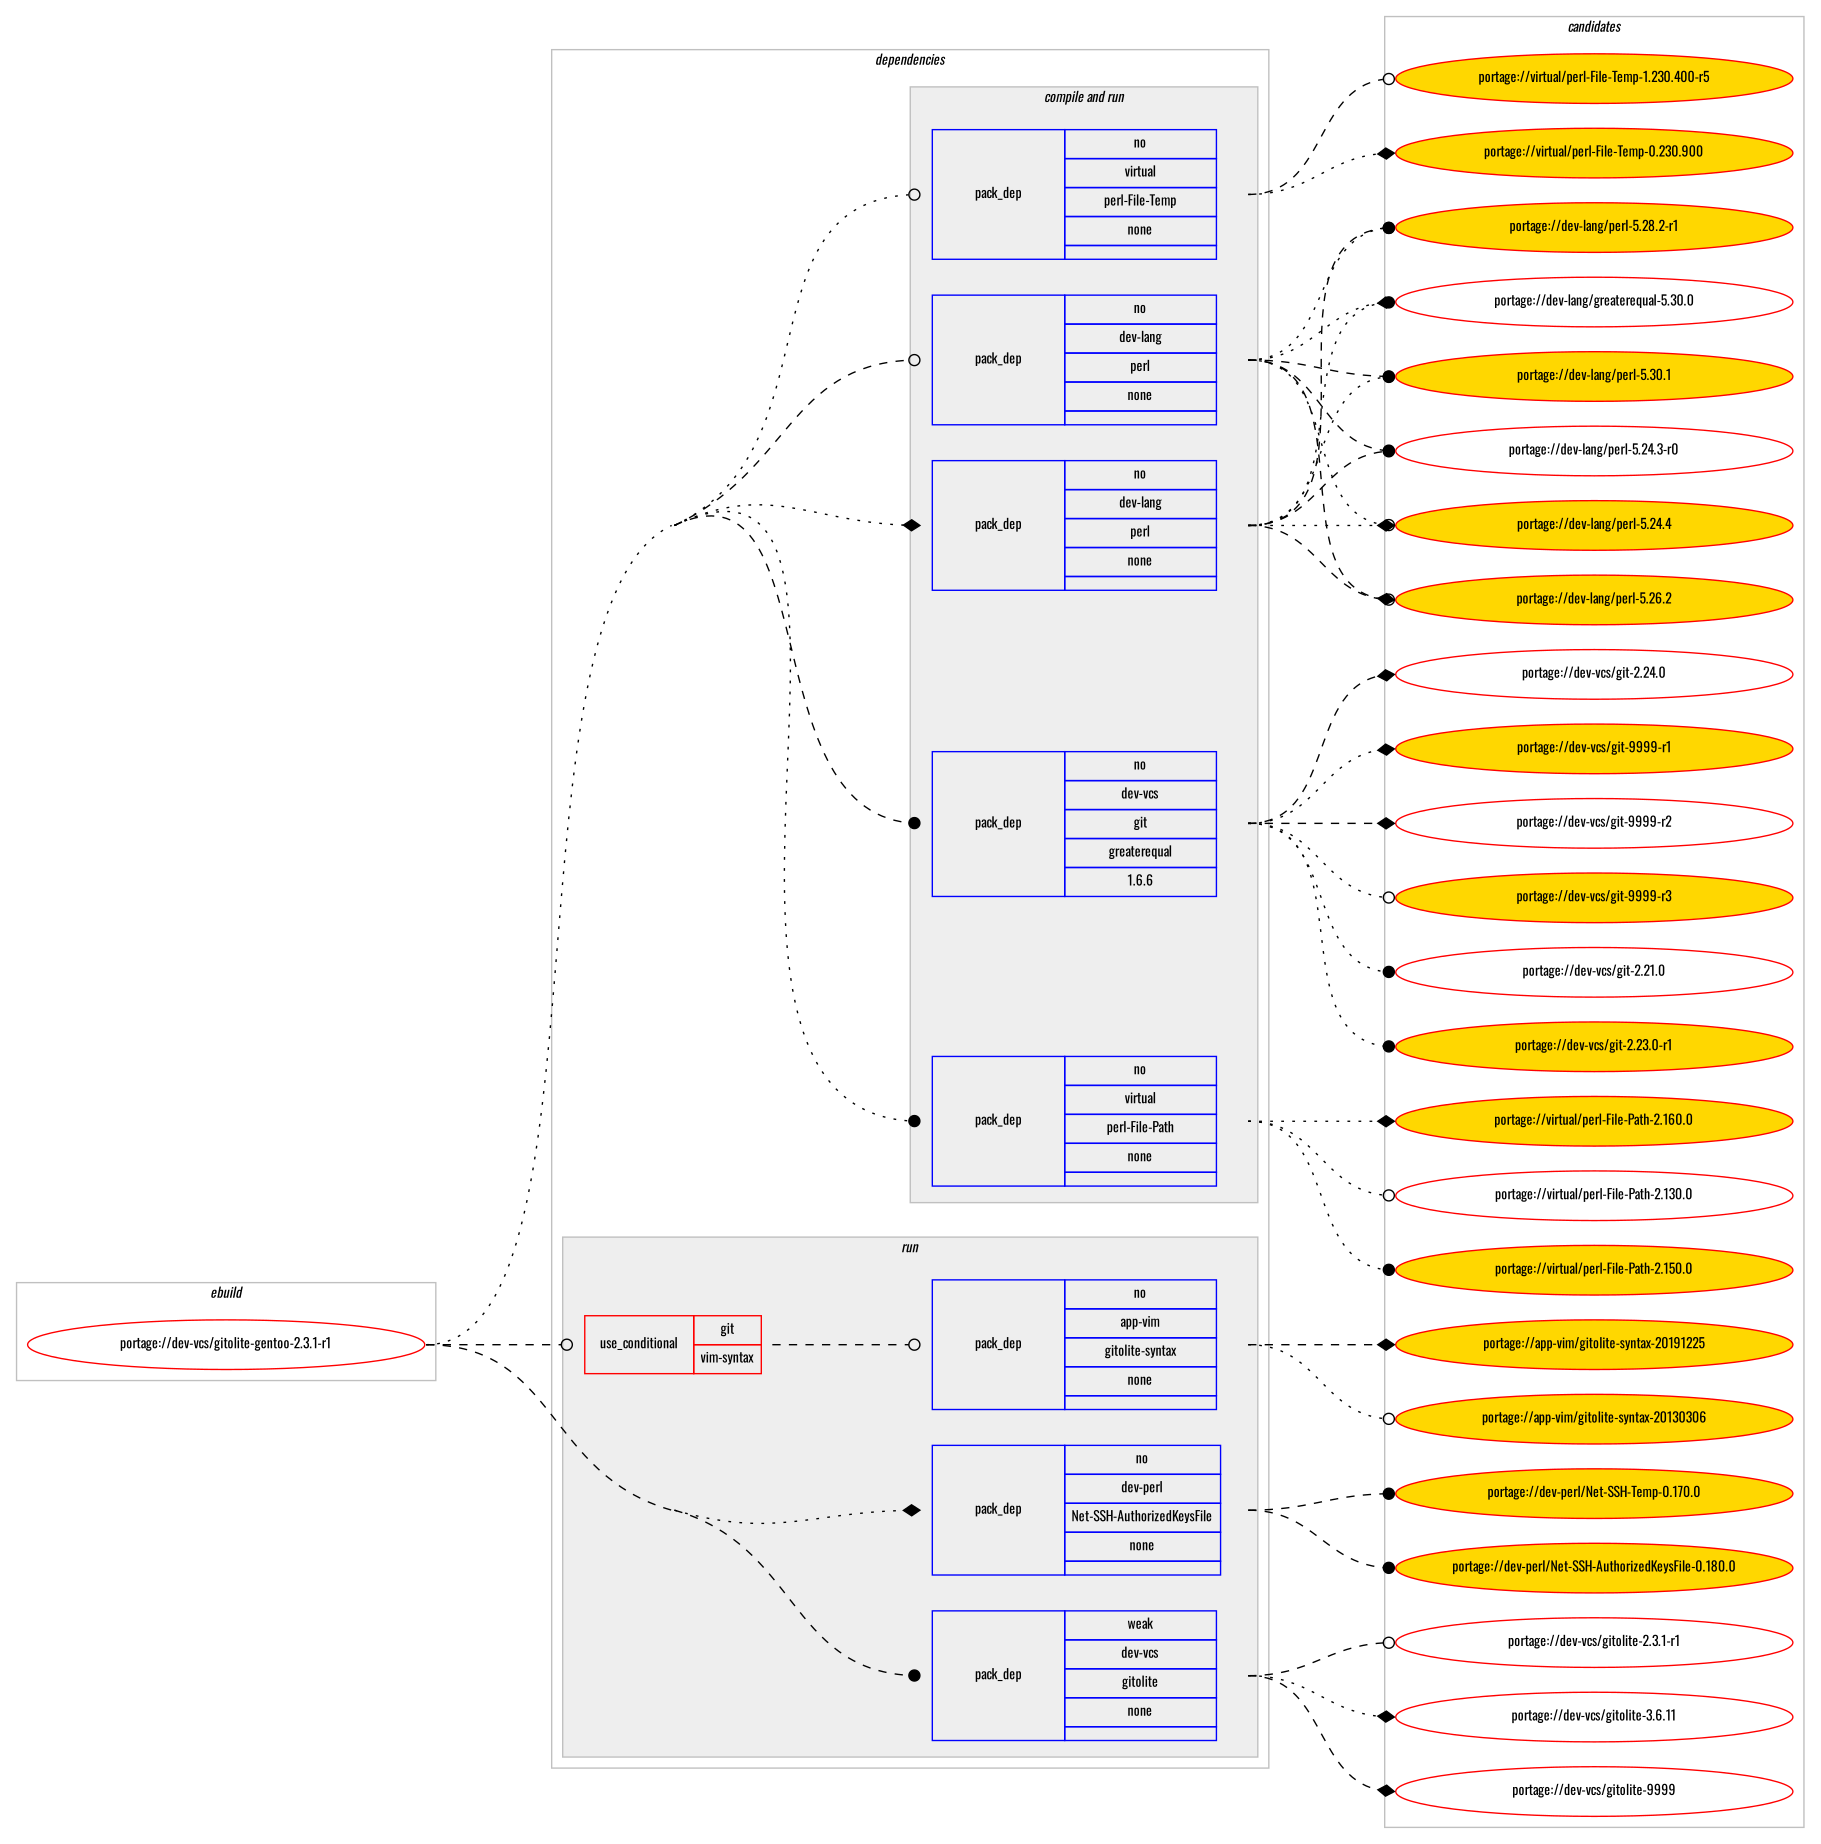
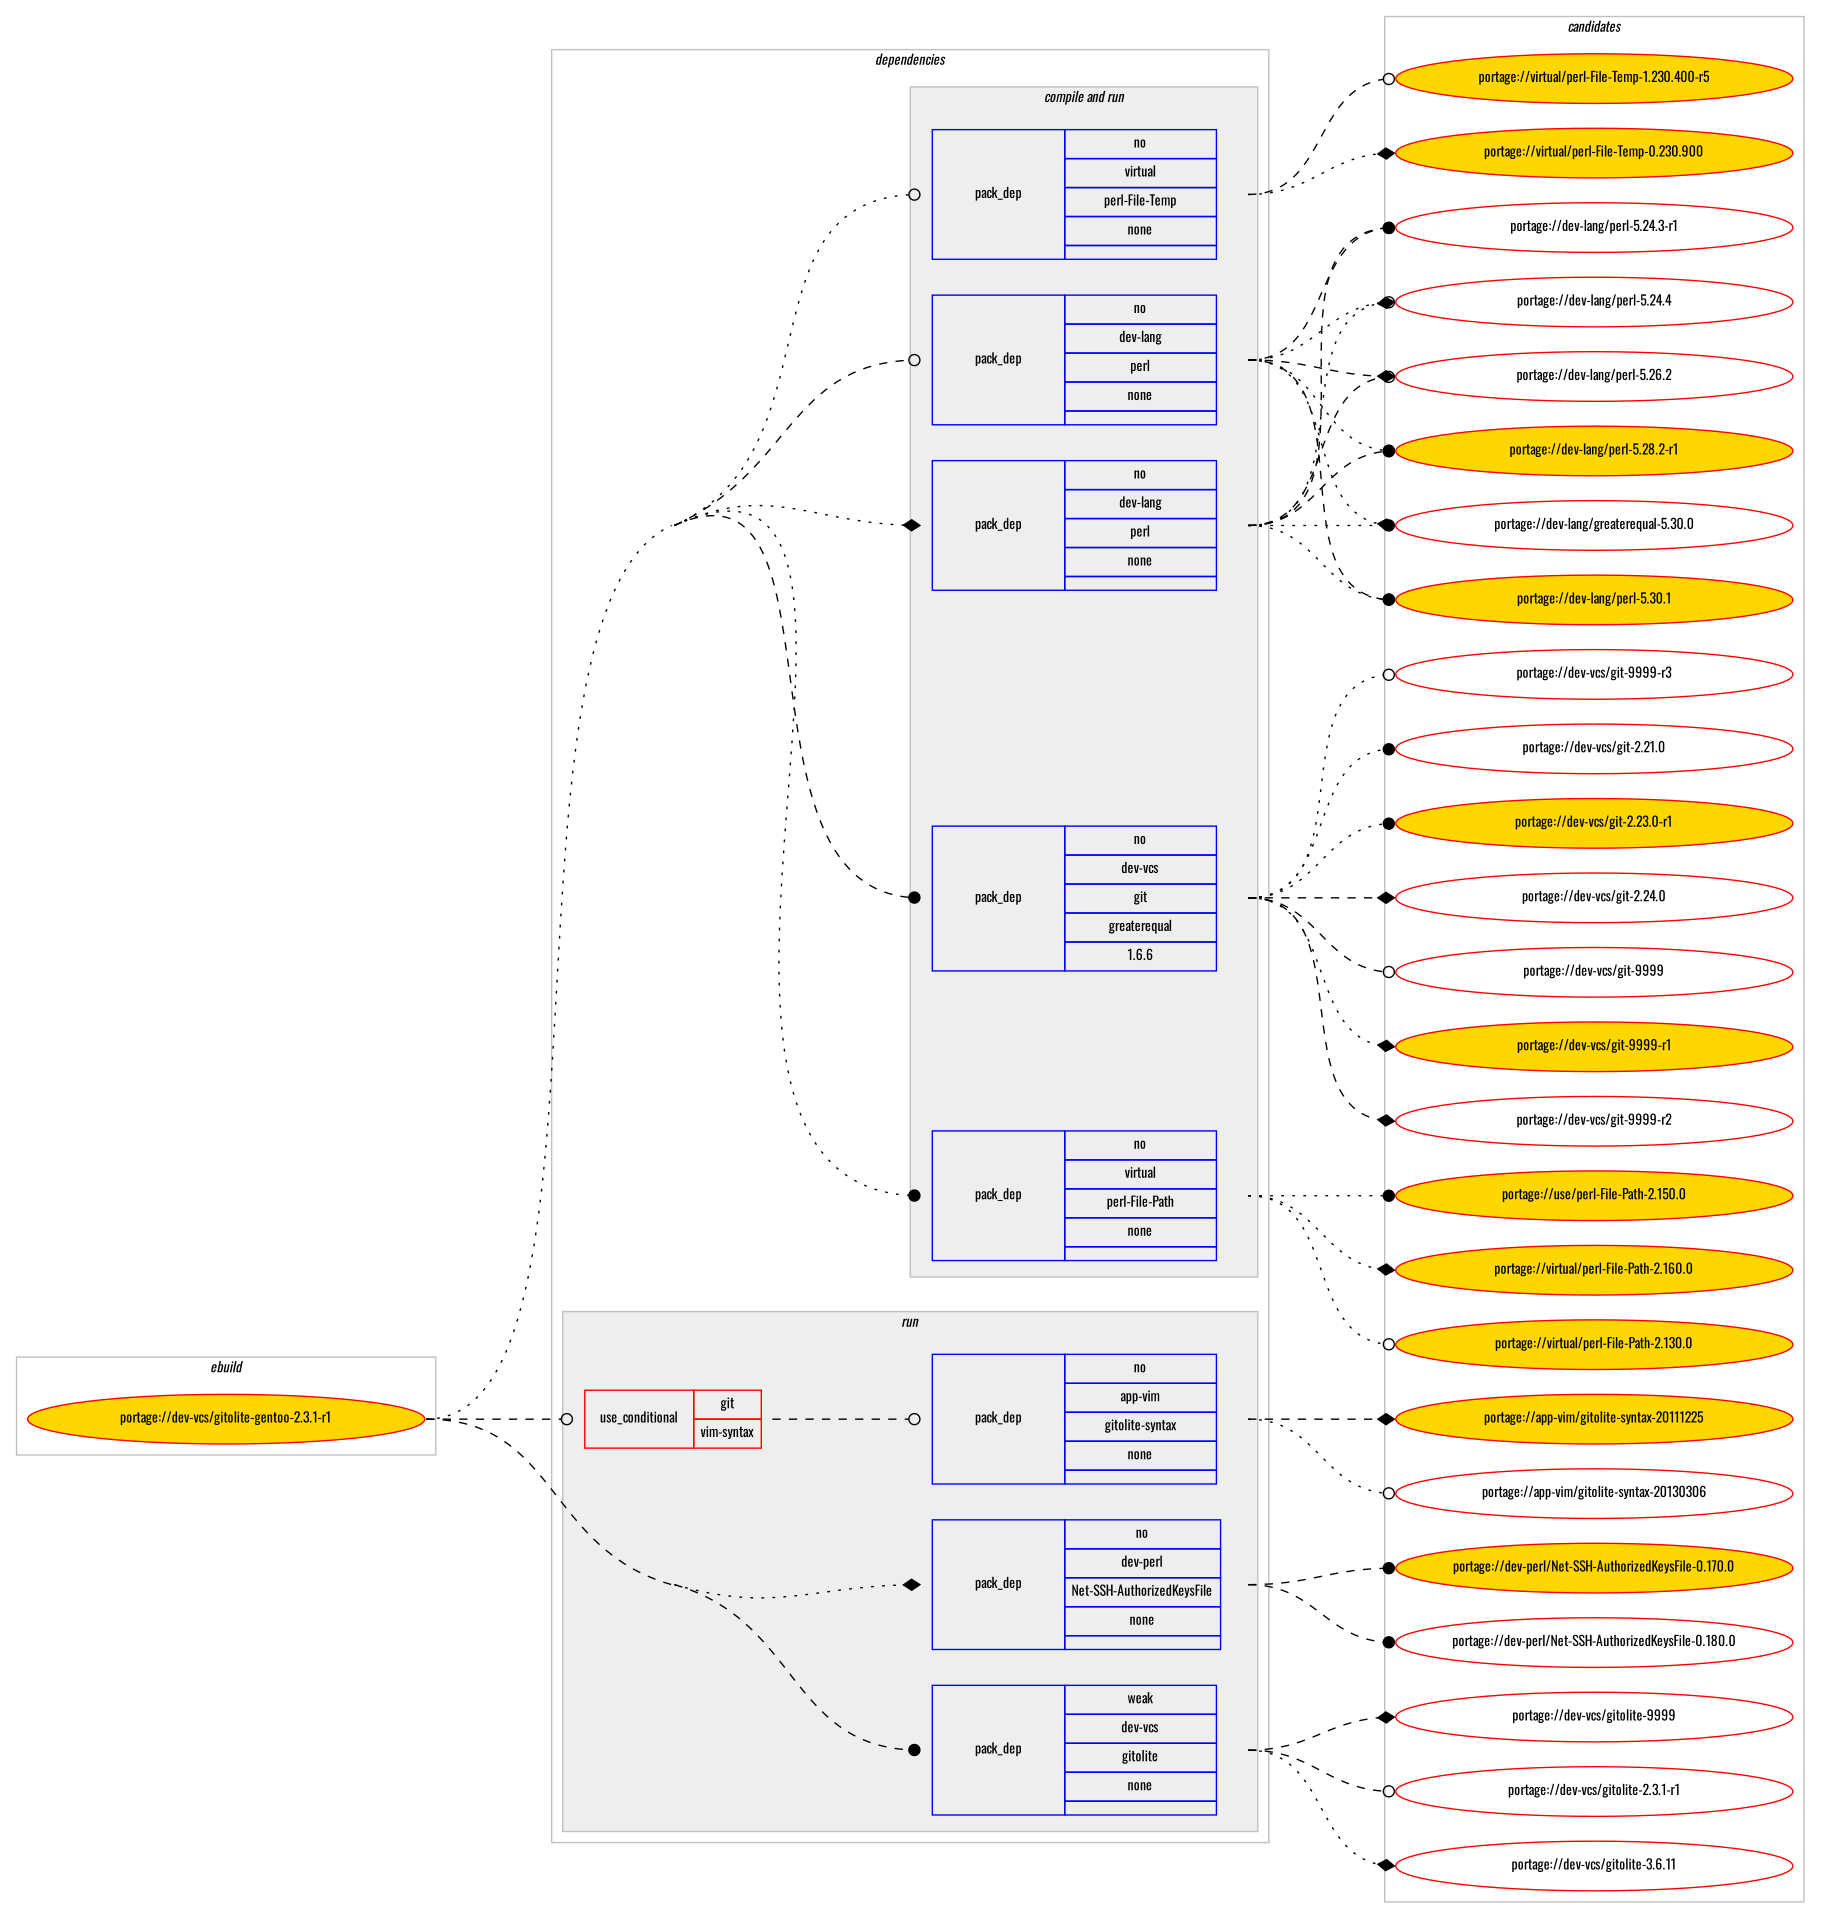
(1594, 451) -> (1594, 228)
(1594, 525) -> (1594, 302)
(1594, 600) -> (1594, 377)
(1594, 898) -> (1594, 674)
none -> (1594, 972)
(1594, 1196) -> (1594, 1345)
(1594, 1270) -> (1594, 1196)
(226, 1345) -> (226, 1419)
(1594, 1345) -> (1594, 1419)
(1594, 1419) -> (1594, 1494)
(1594, 1494) -> (1594, 1568)
(1594, 1568) -> (1594, 1643)
